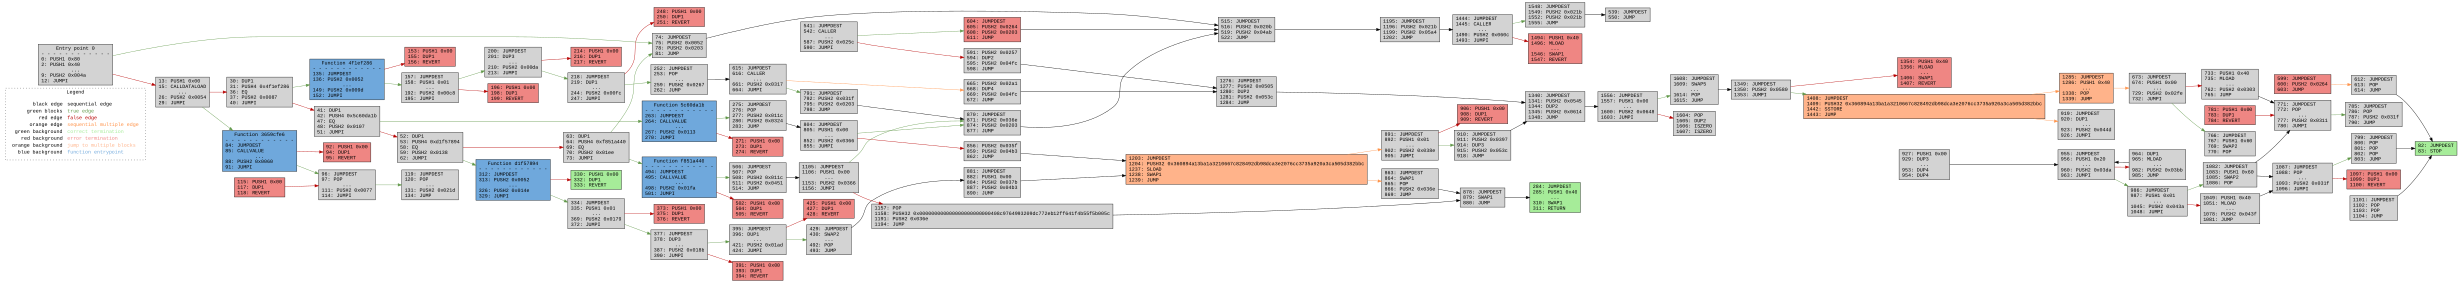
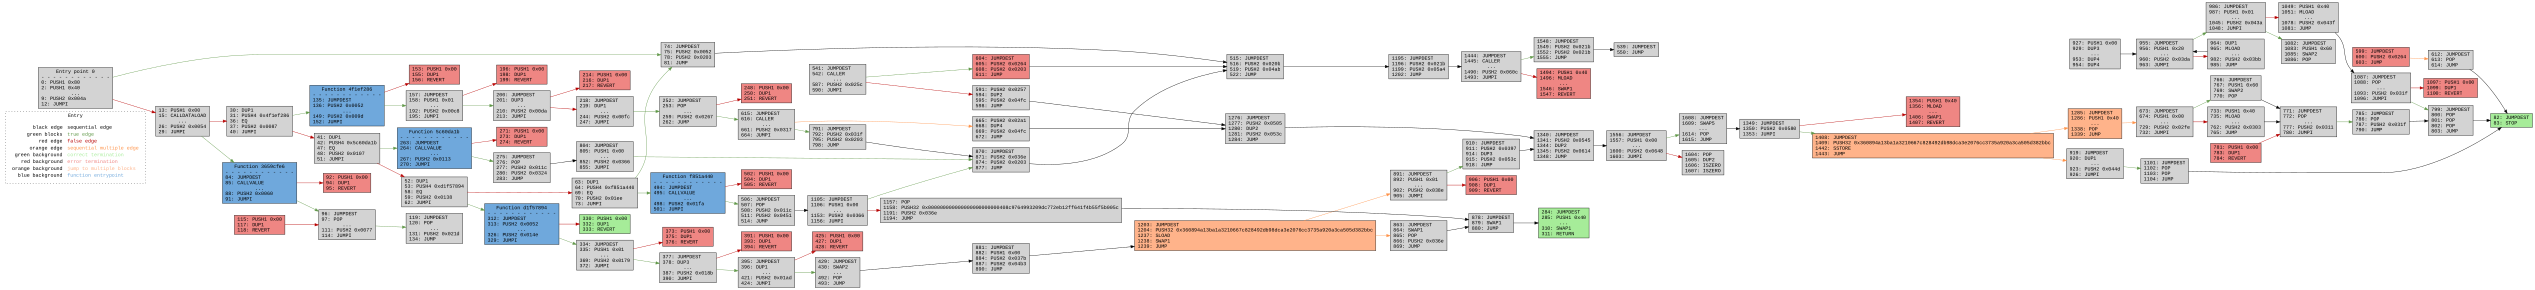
(635, 47) -> (727, 102)
(553, 74) -> (561, 108)
(717, 79) -> (725, 118)
(75, 92) -> (75, 116)
none -> (2417, 121)
(2272, 149) -> (2269, 103)
(992, 151) -> none
none -> (2130, 167)
(2263, 176) -> none
